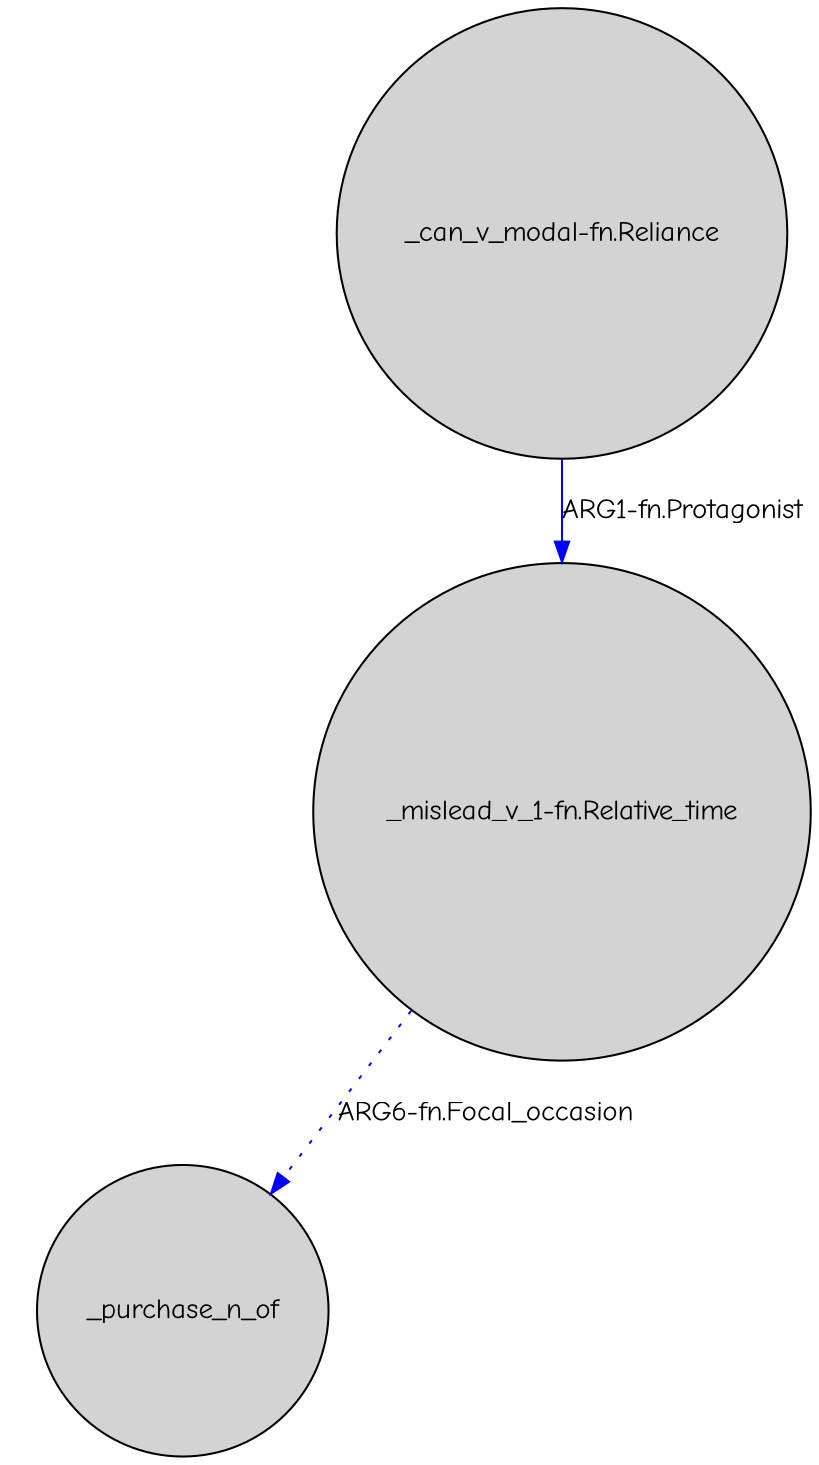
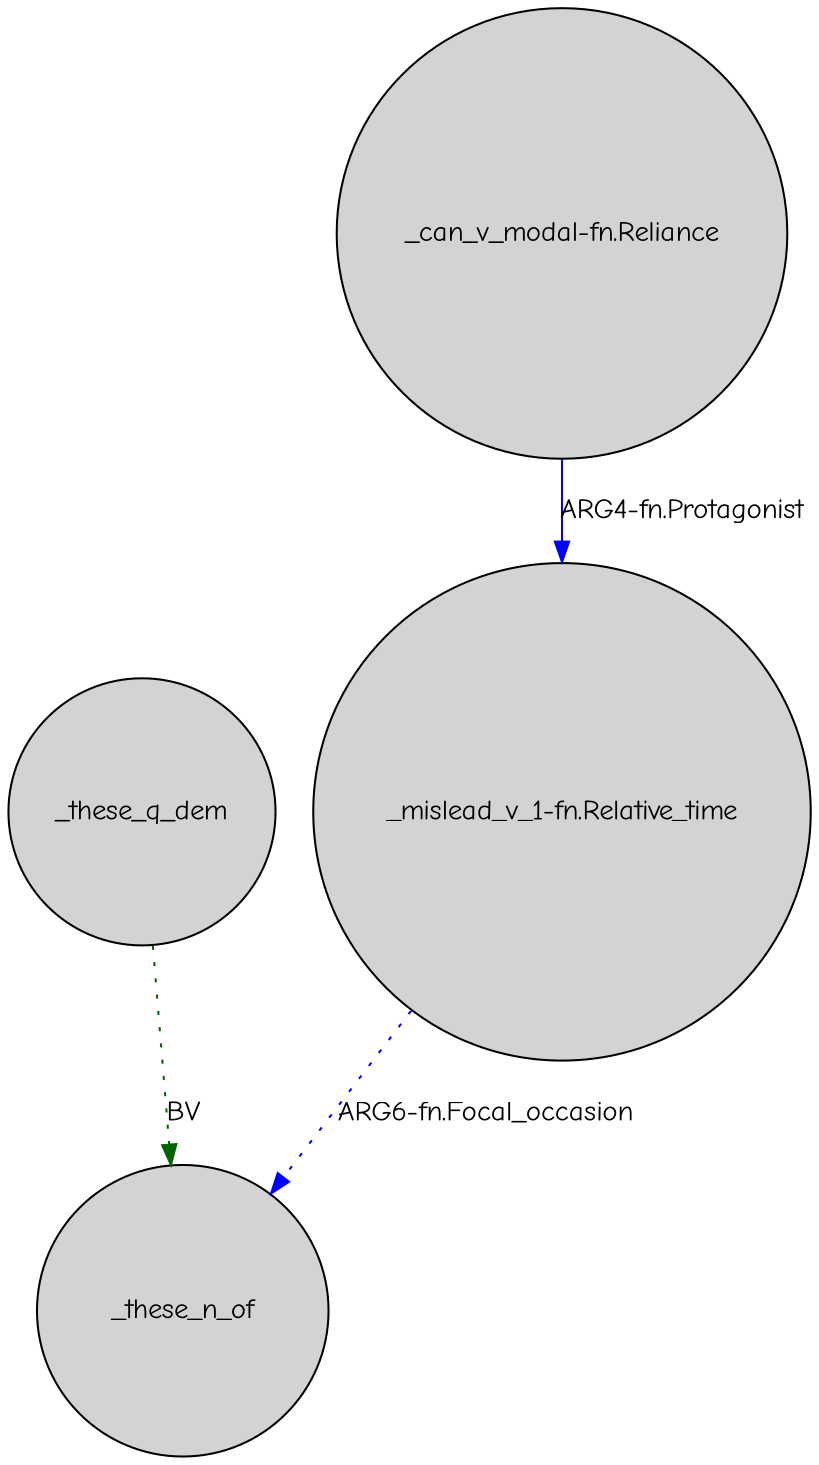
(682, 511) -> (682, 511)
none -> (142, 812)
(183, 1311) -> (183, 1311)
